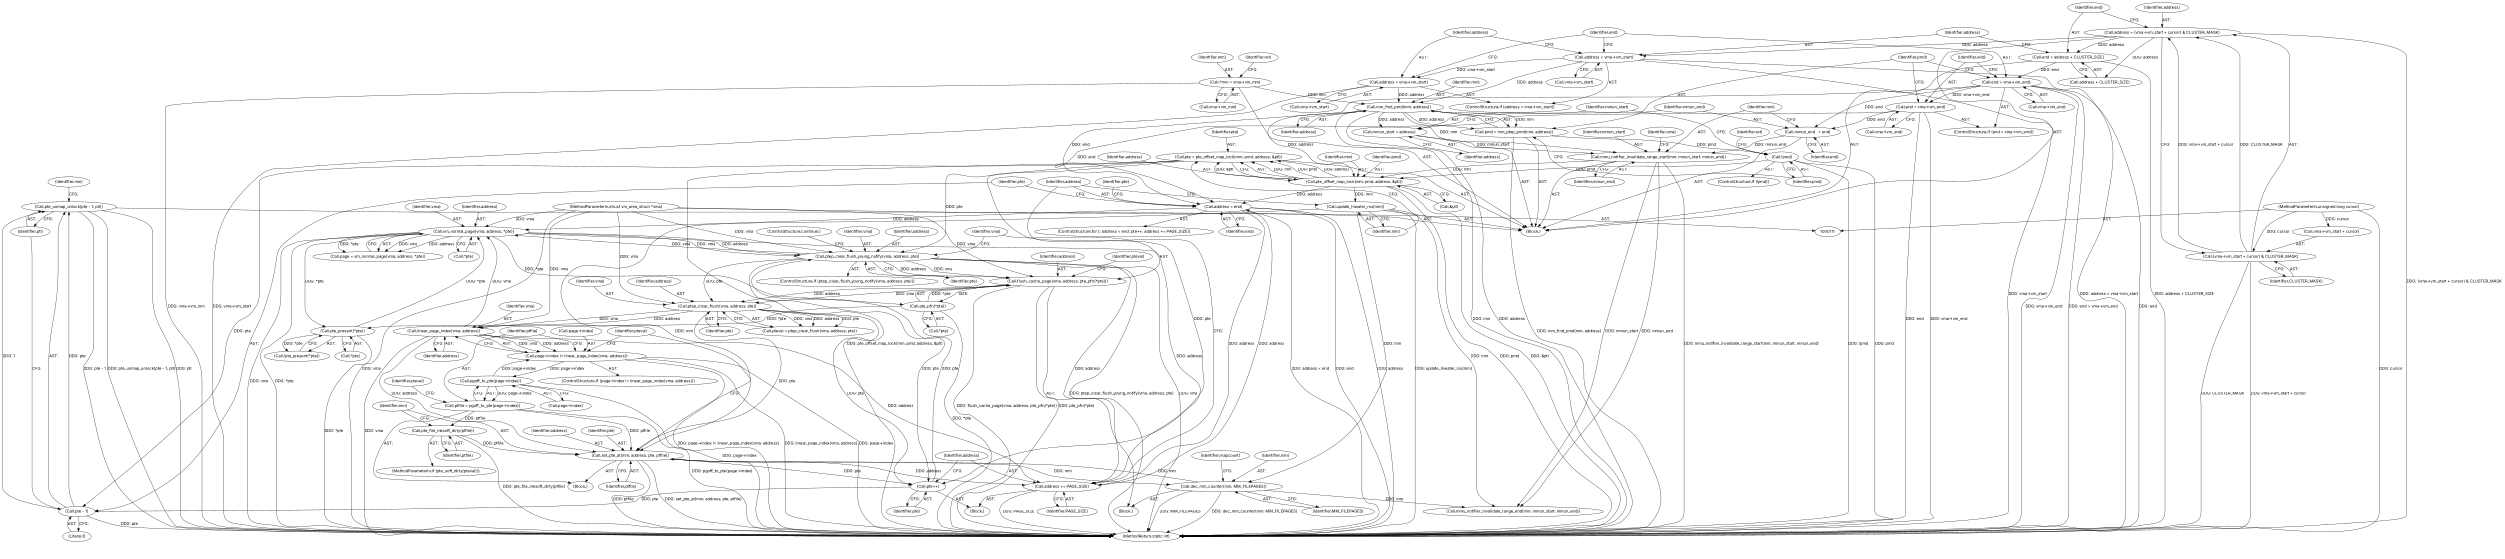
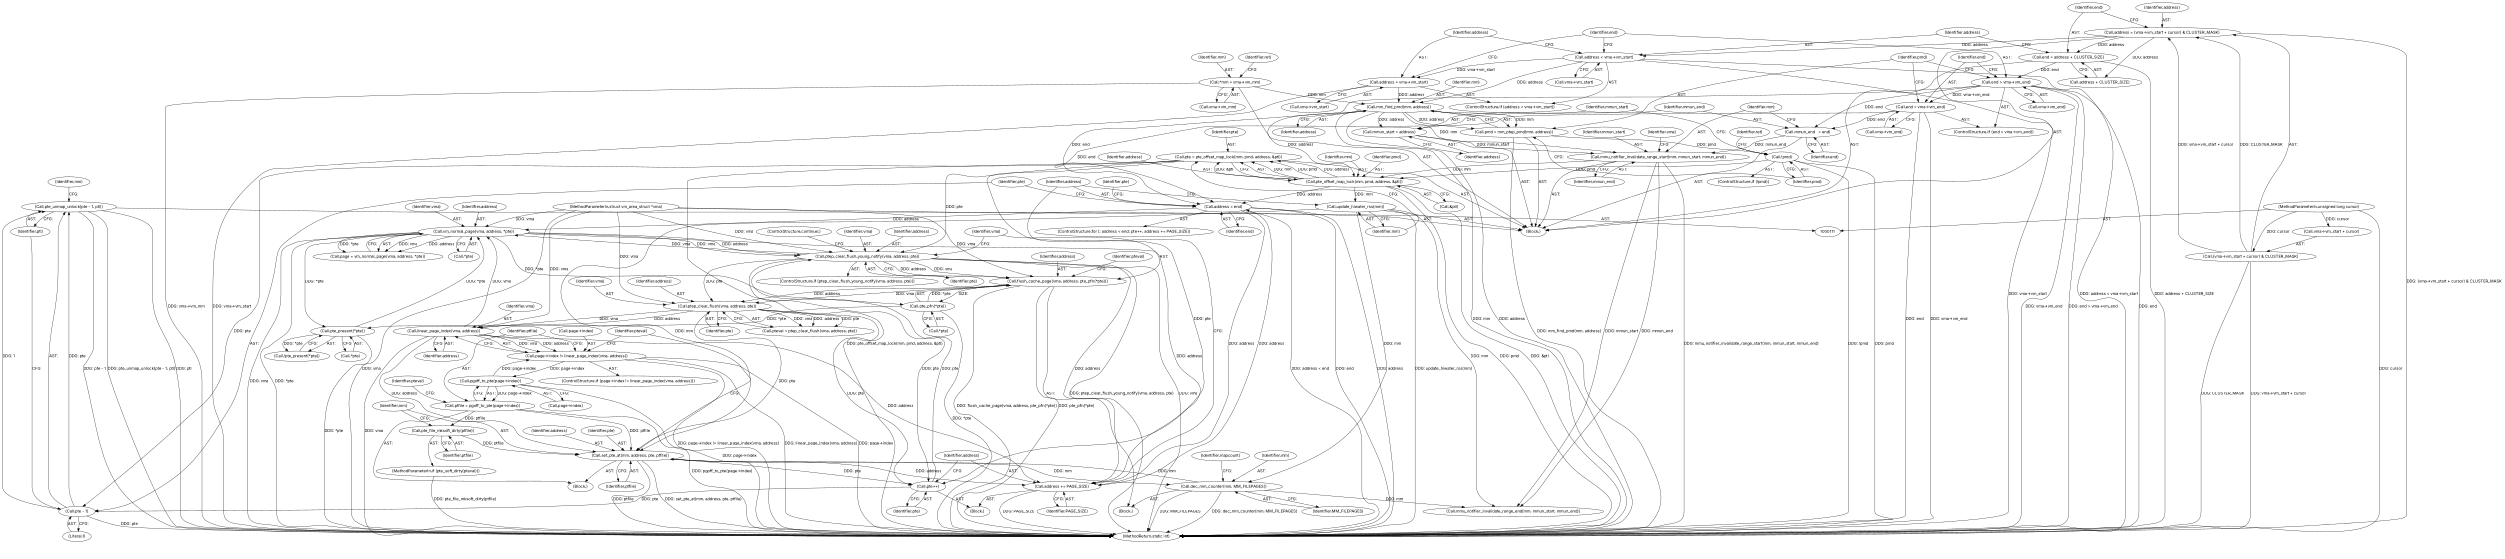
(2161, 160) -> none
(2296, 282) -> none
(659, 527) -> (702, 532)
